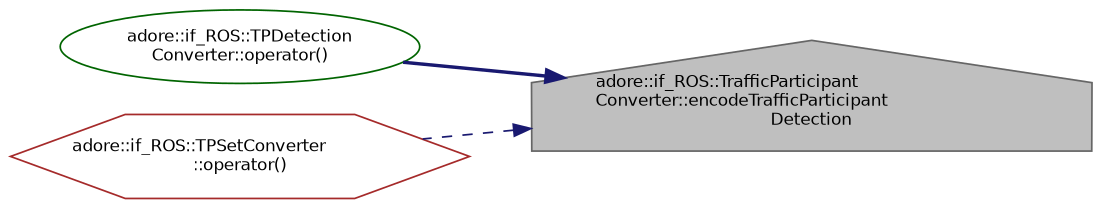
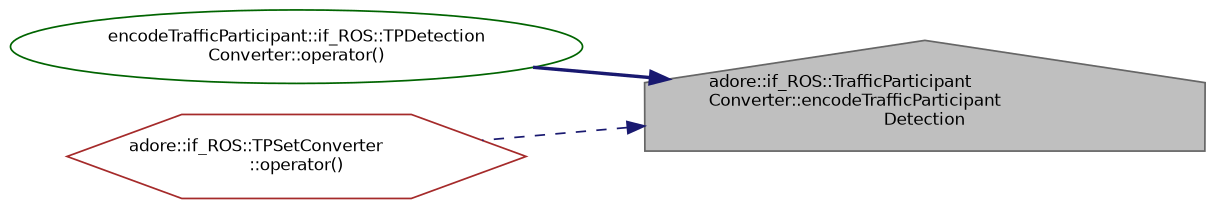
(240, 47) -> (297, 47)
